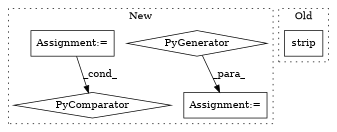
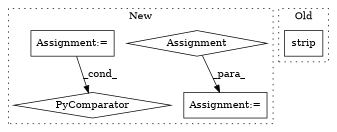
(197, 43) -> (197, 43)
